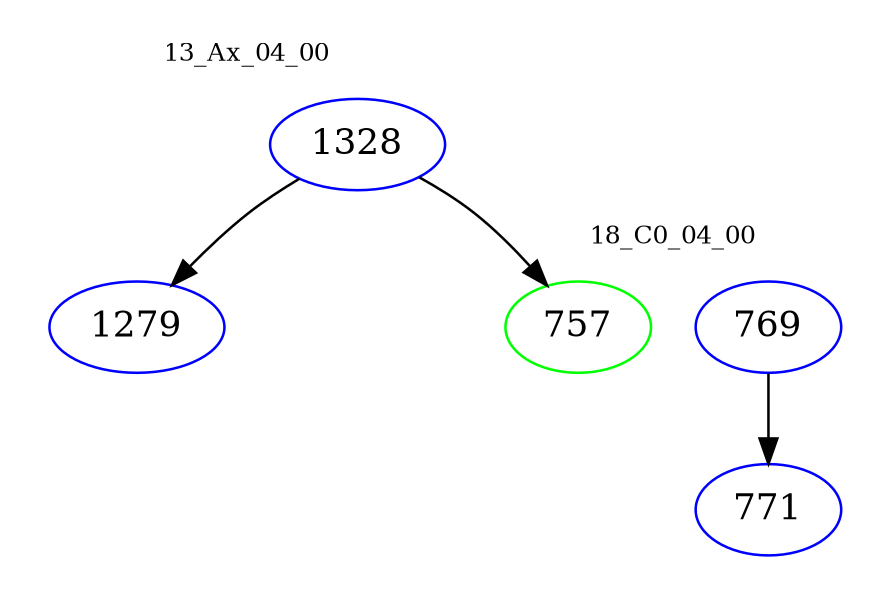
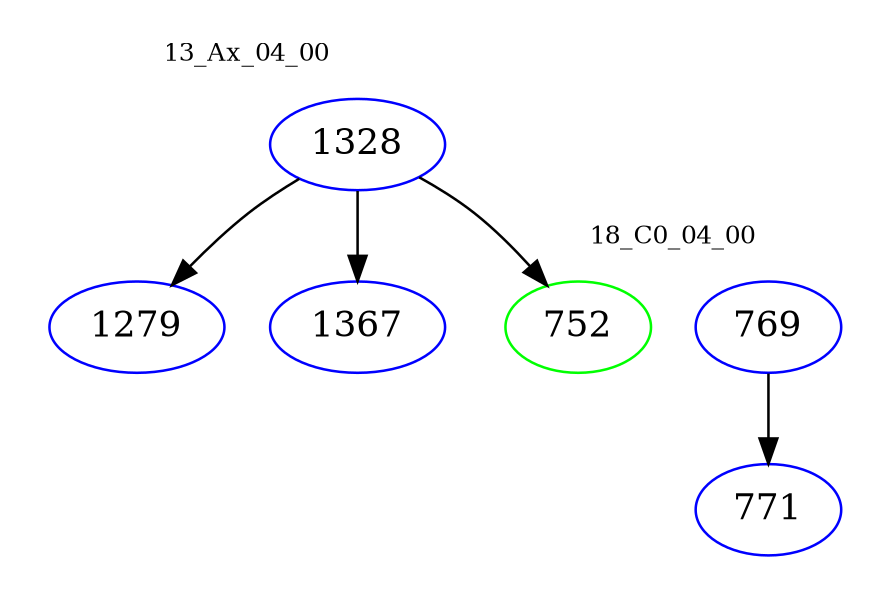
none -> (358, 327)
(578, 327) -> (578, 327)
